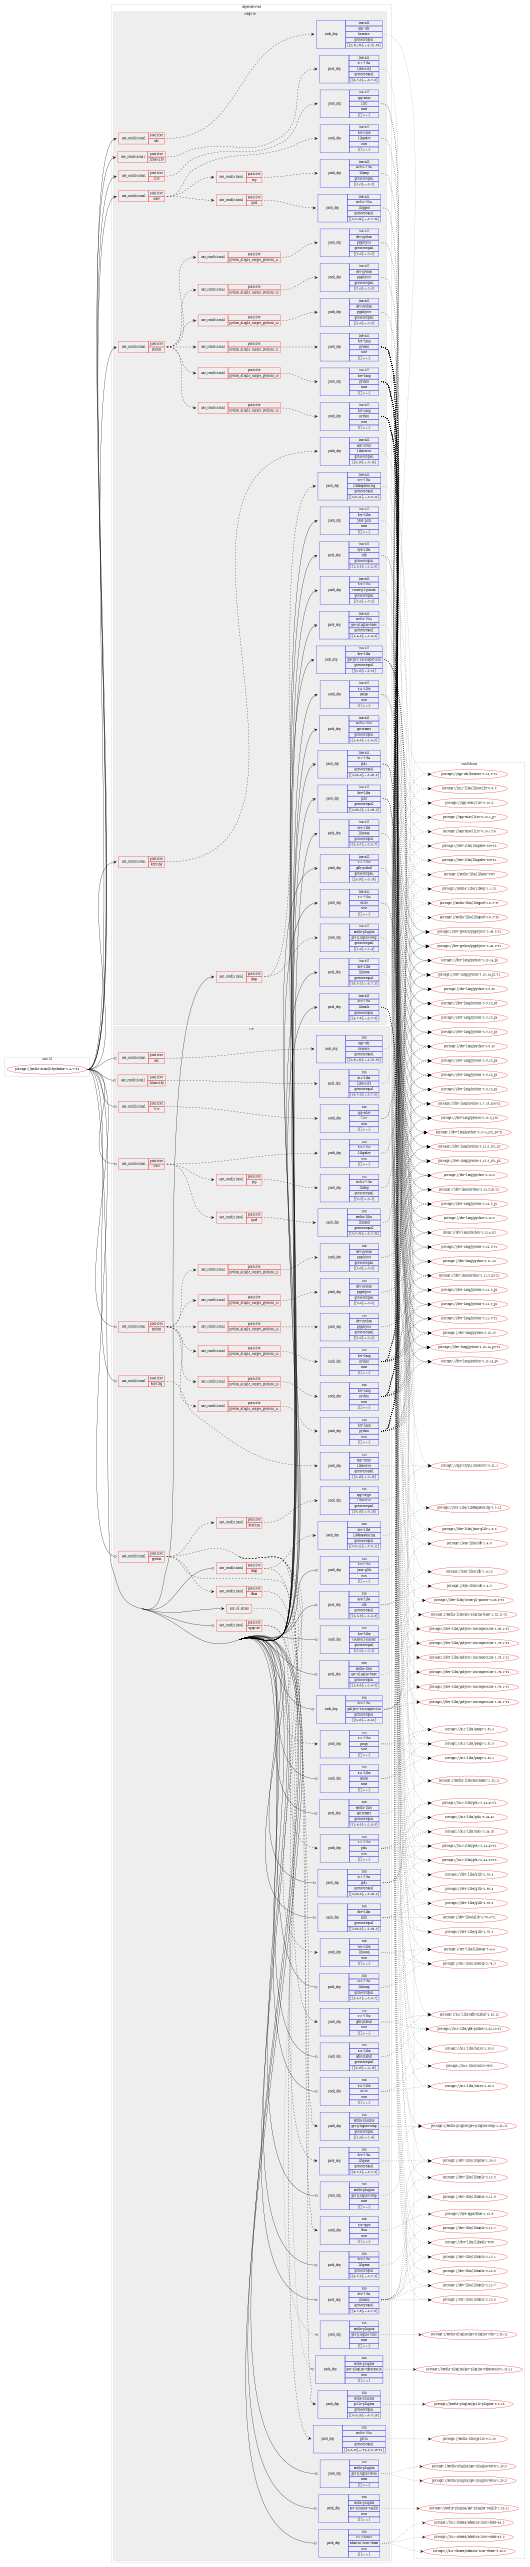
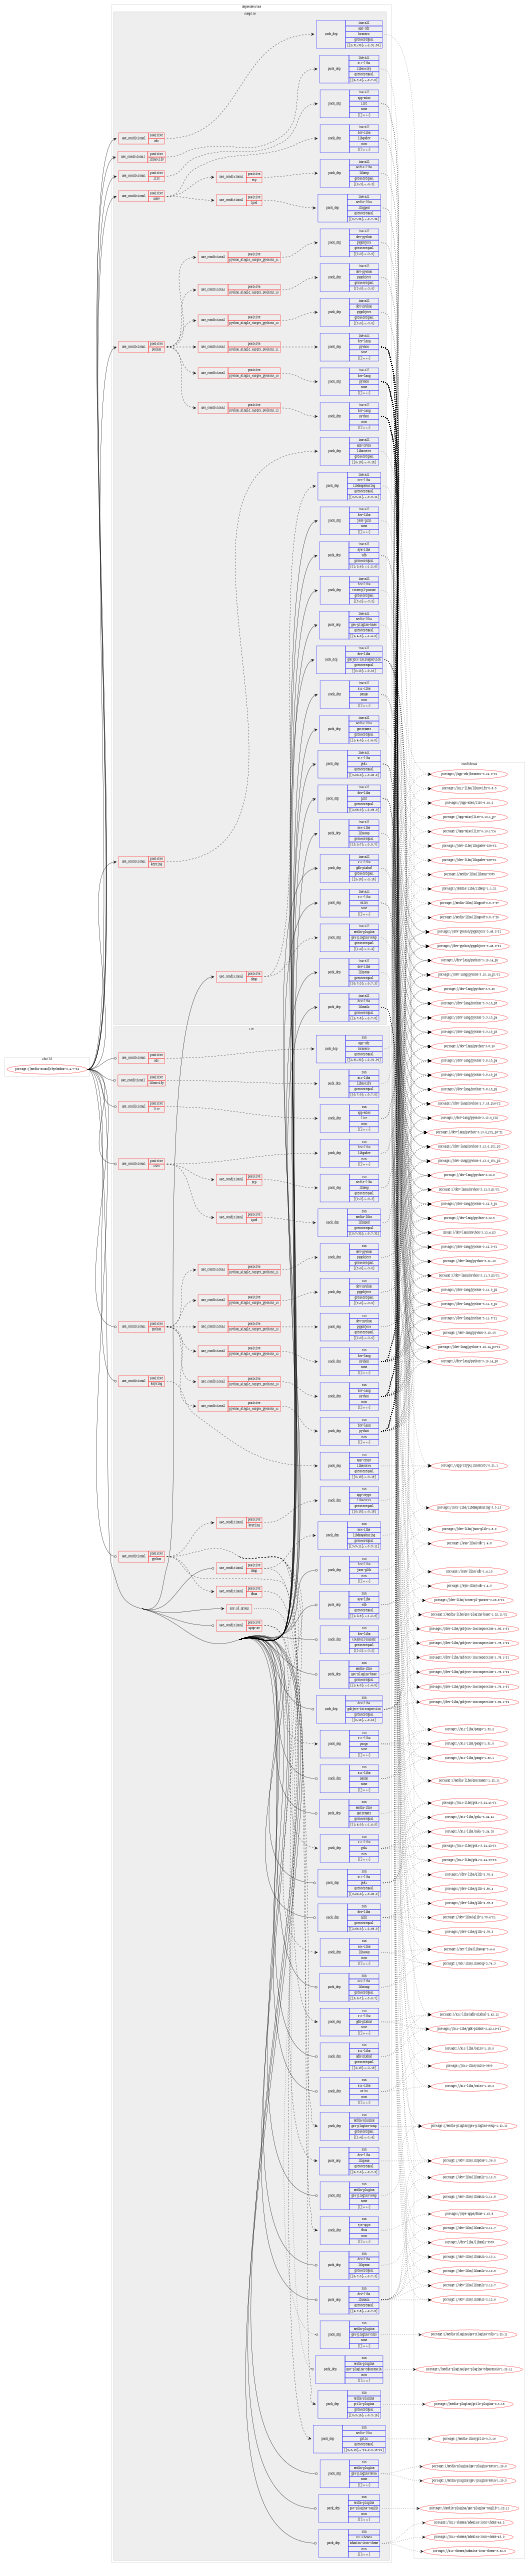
(469, 2300) -> (469, 2300)
